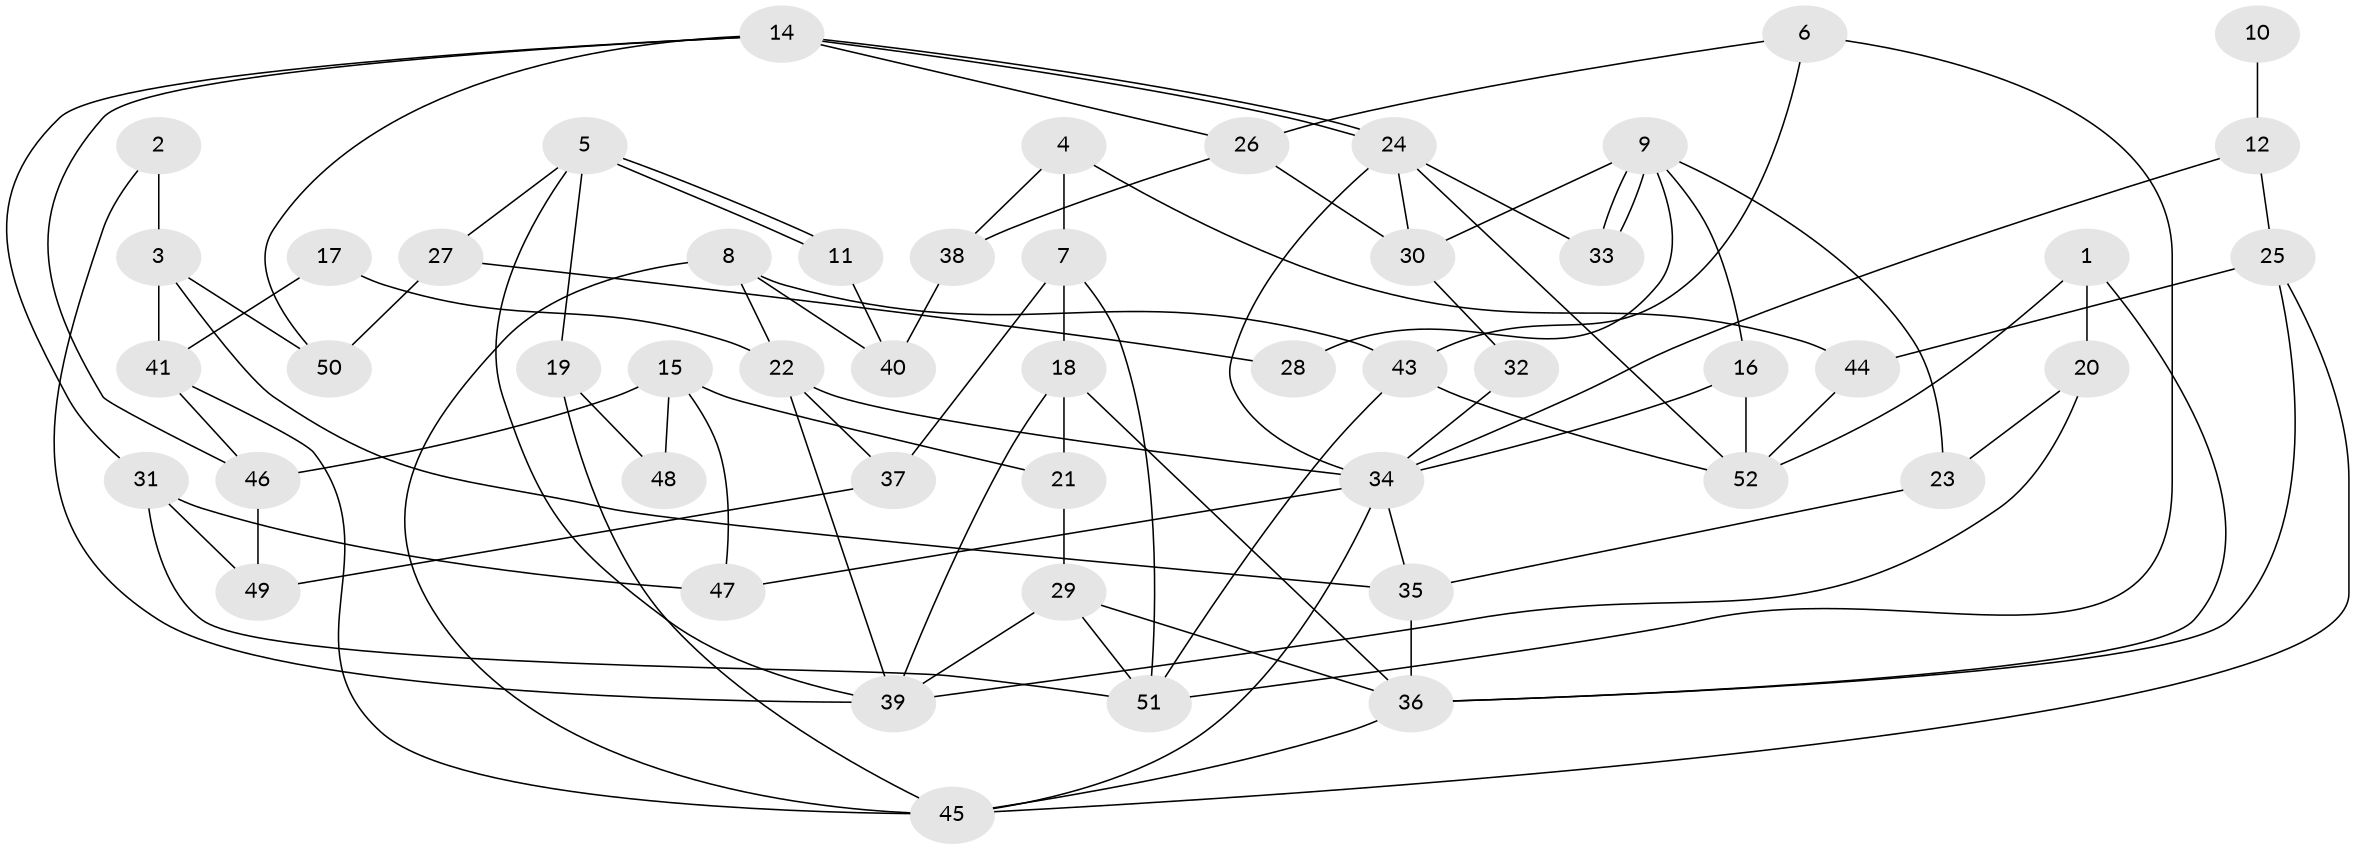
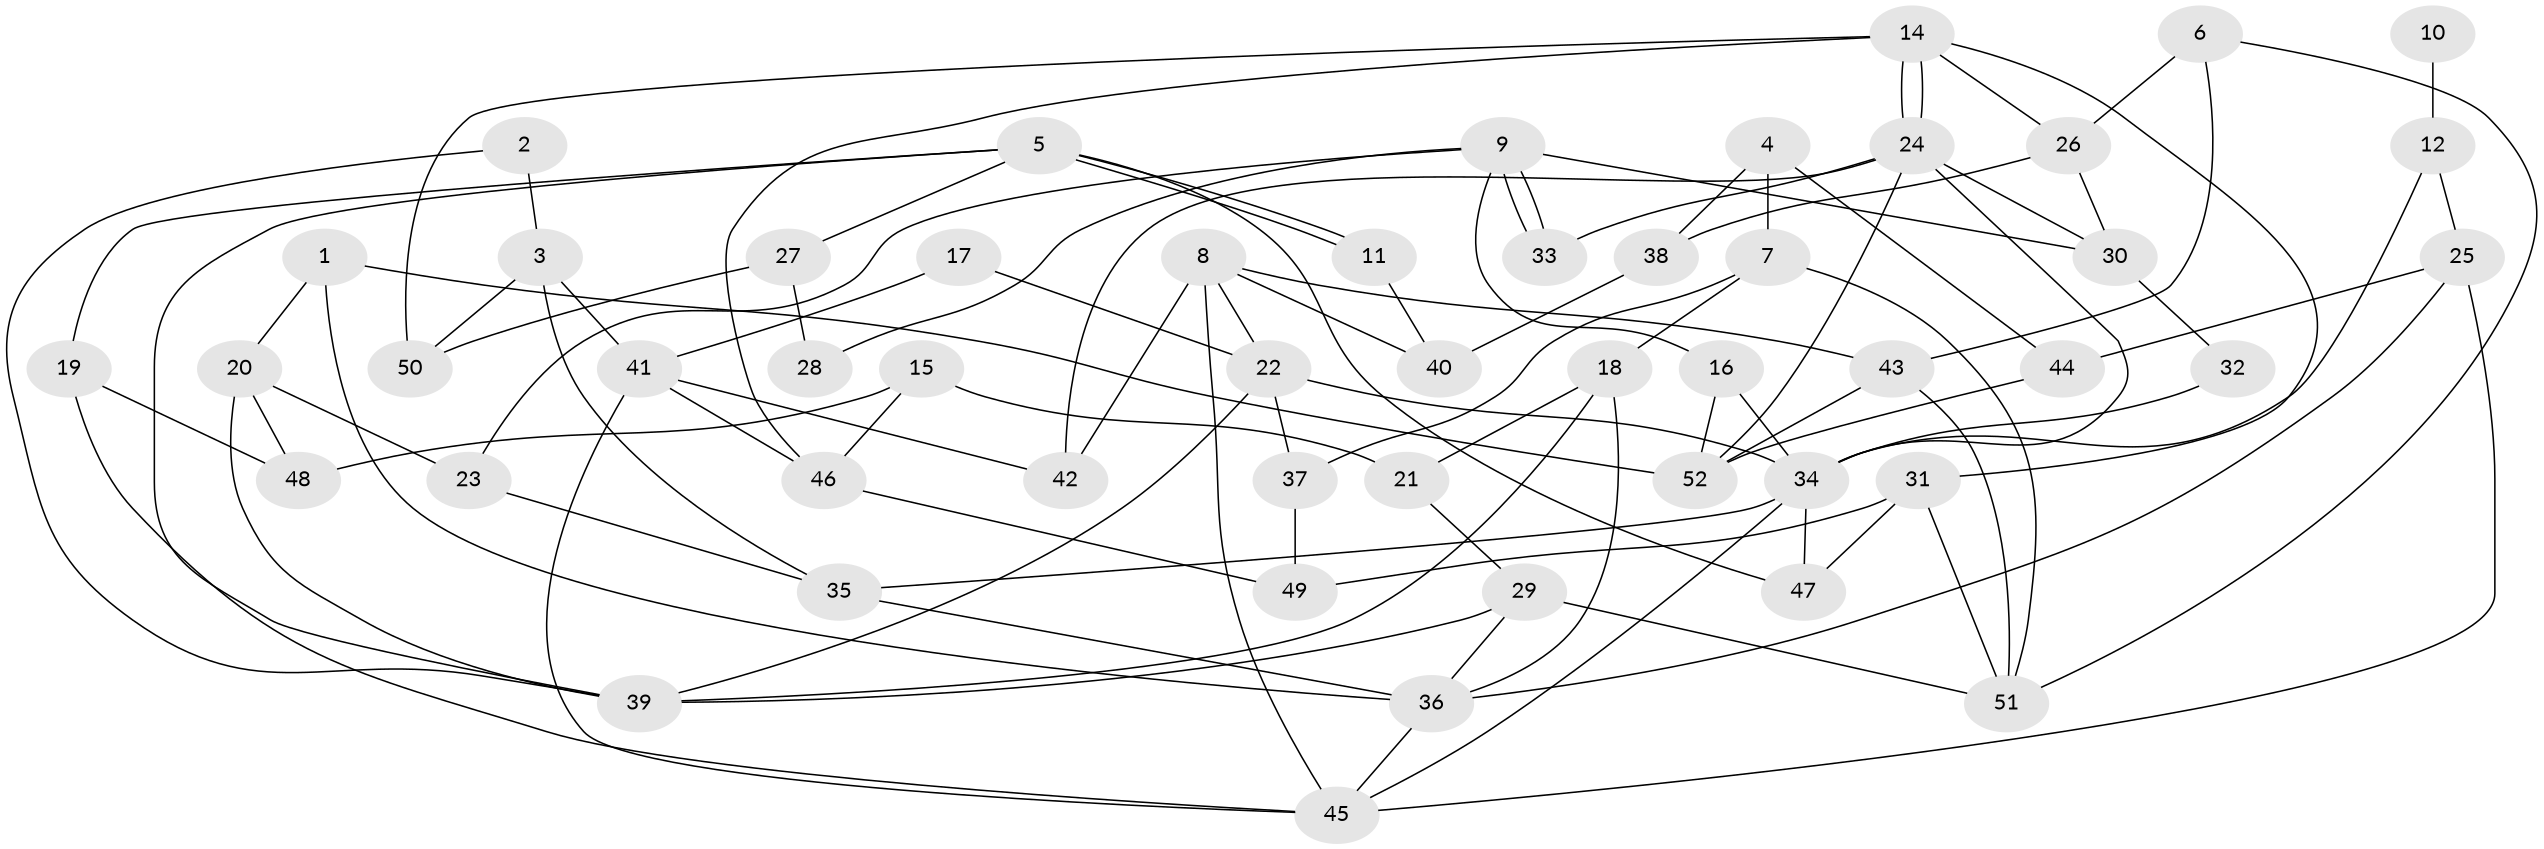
none -> (269, 425)
(725, 475) -> (1408, 415)
none -> (1066, 480)
